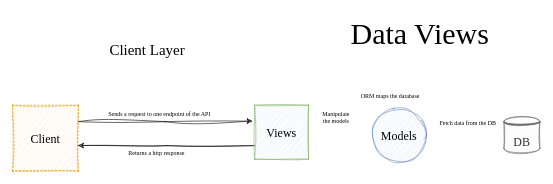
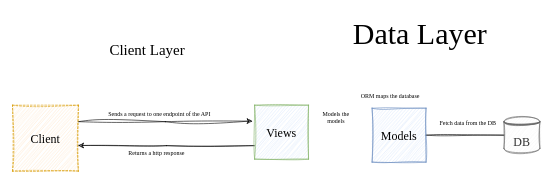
(420, 33) -> (420, 33)
(336, 117) -> (336, 117)
(399, 135) -> (399, 135)
none -> (466, 135)
